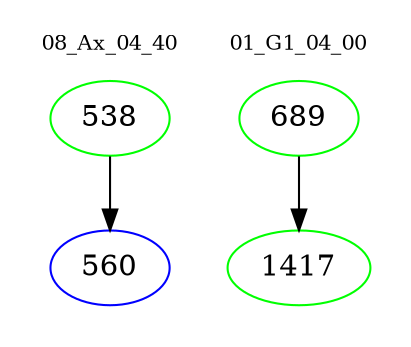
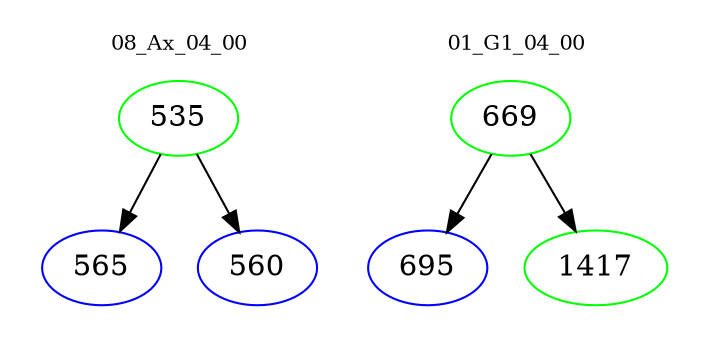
(110, 45) -> (180, 45)
(110, 118) -> (179, 118)
(299, 118) -> (511, 118)
none -> (102, 268)
none -> (428, 268)
